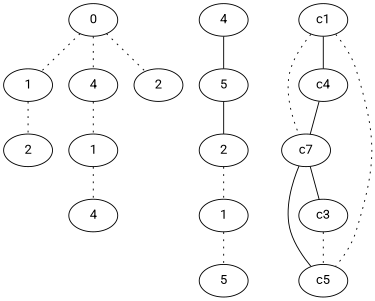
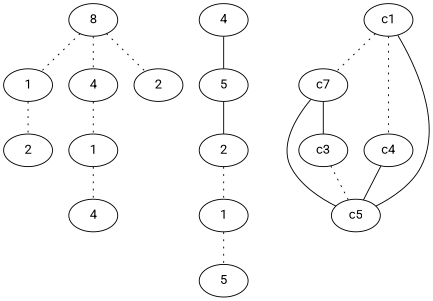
(93, 20) -> (93, 20)
(323, 53) -> (388, 85)
(315, 118) -> (372, 183)
(372, 150) -> (429, 129)
